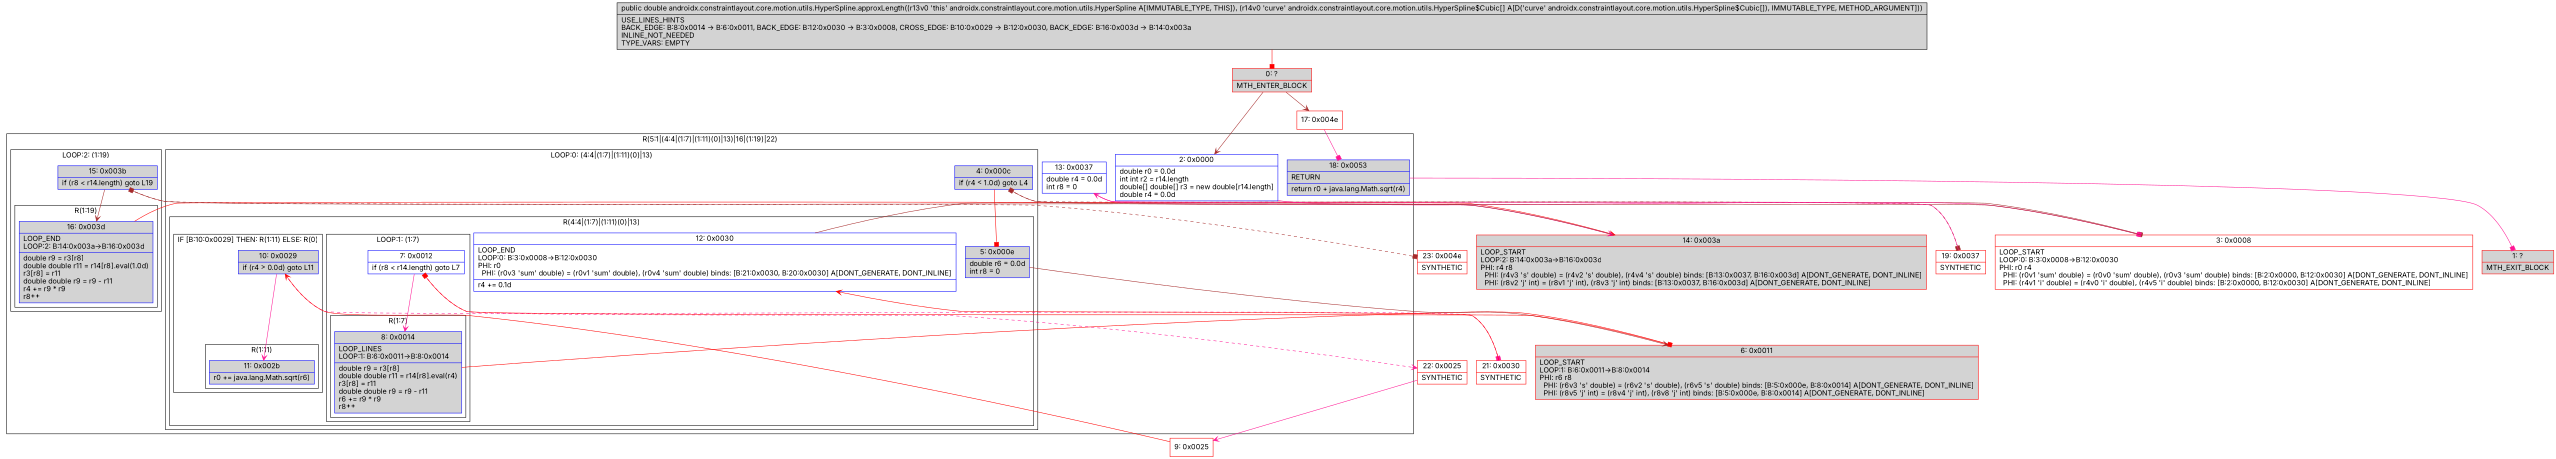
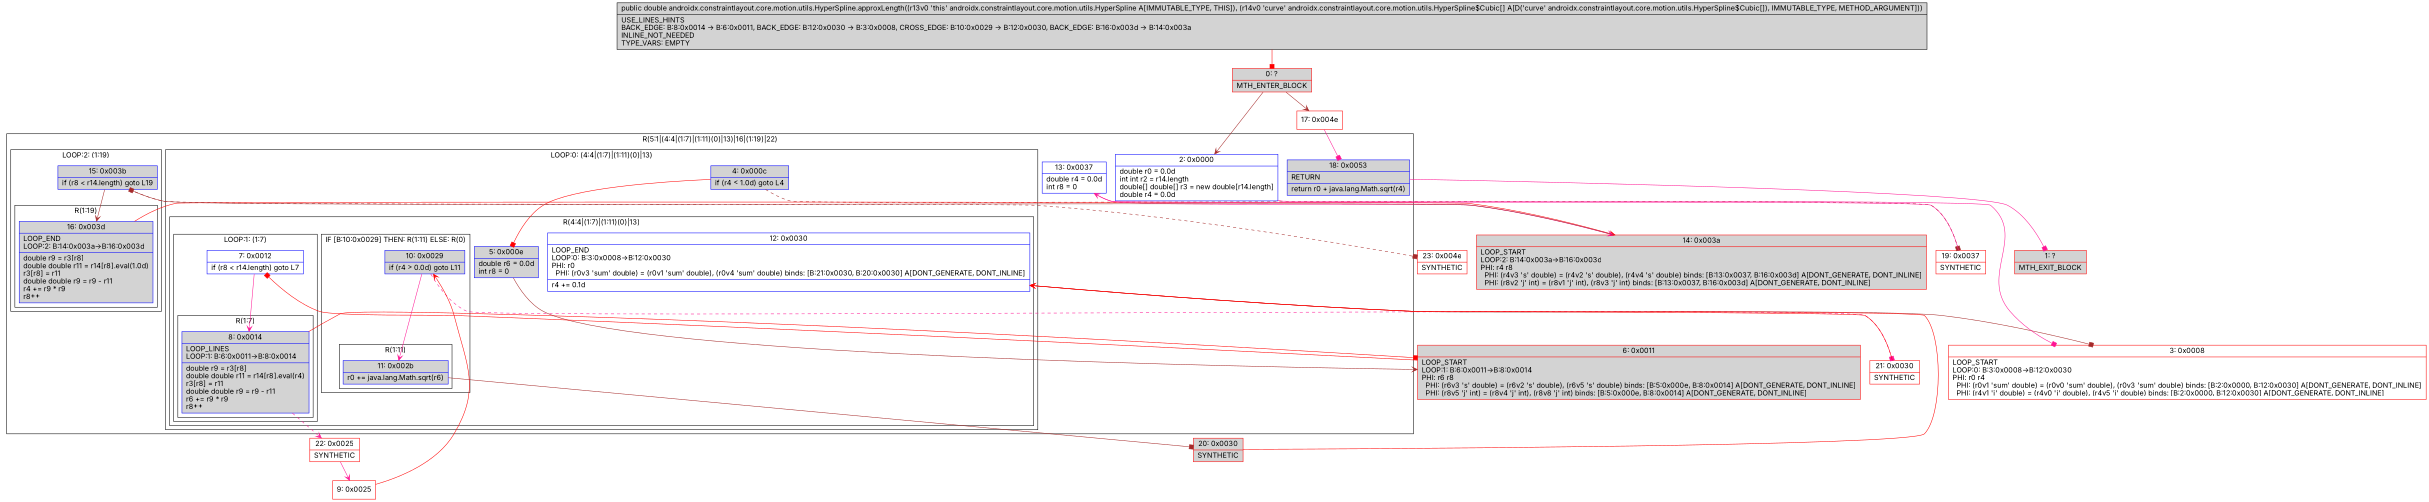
(1578, 205) -> none
(987, 318) -> (305, 424)
none -> (1218, 450)
